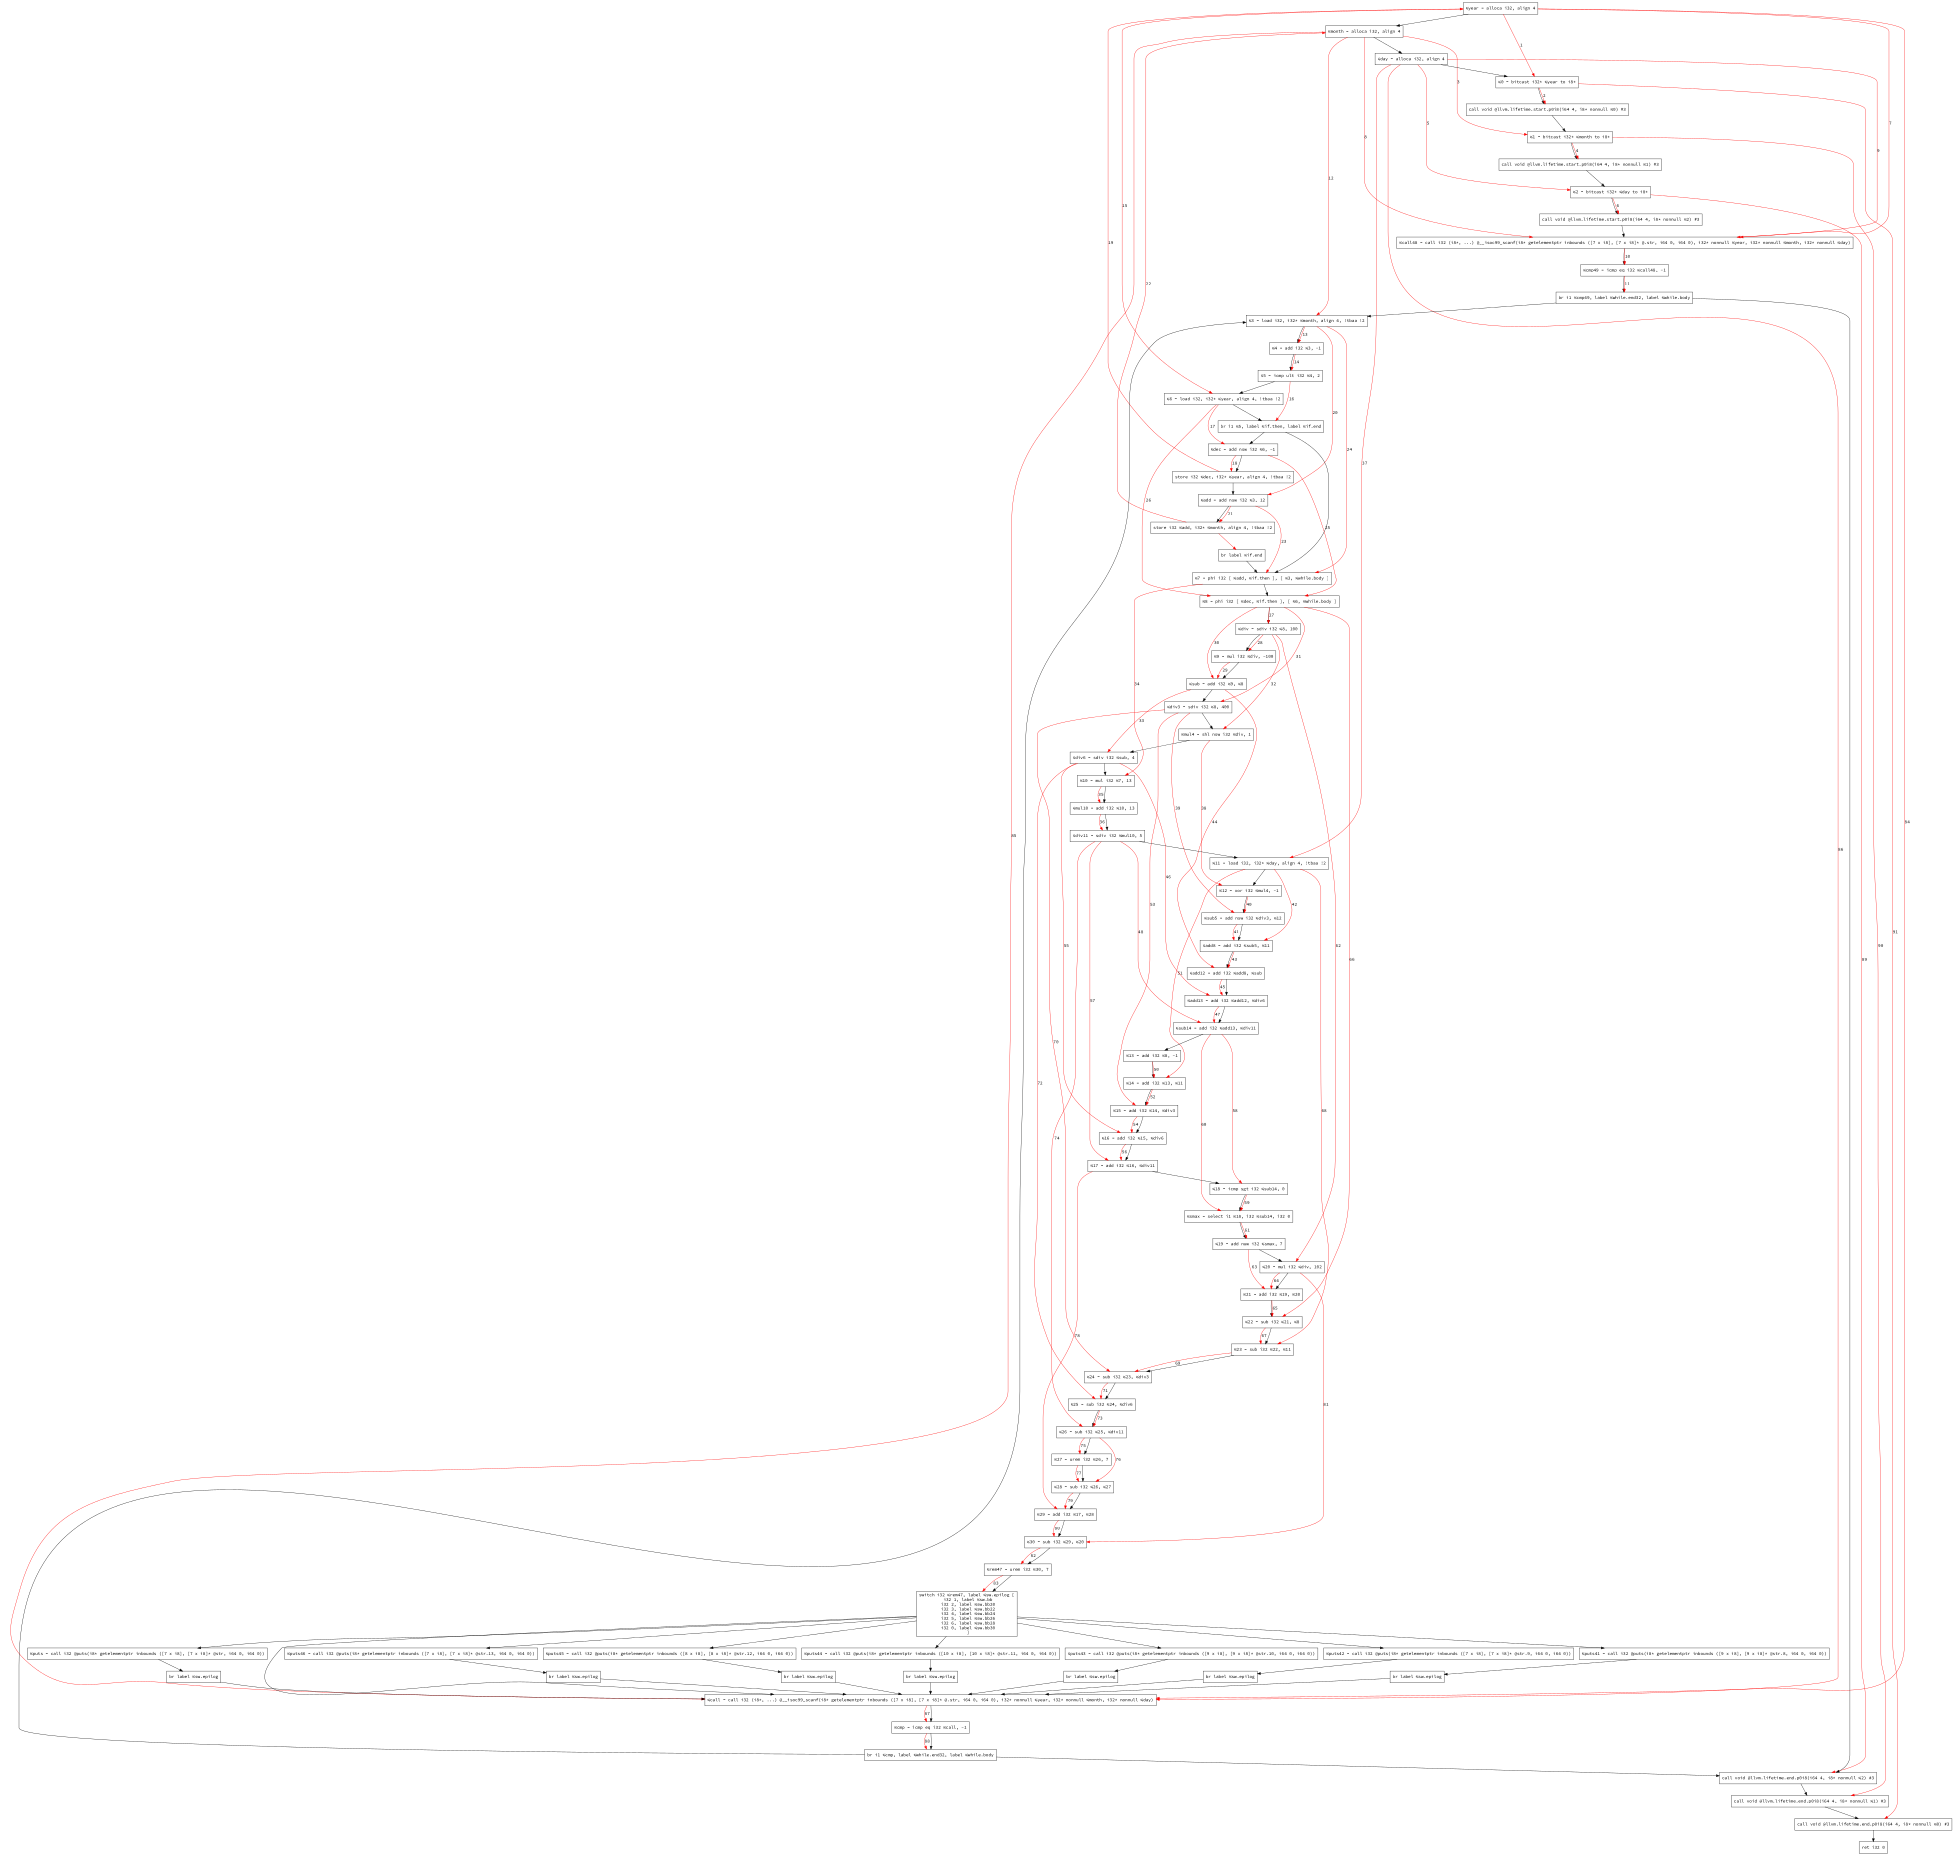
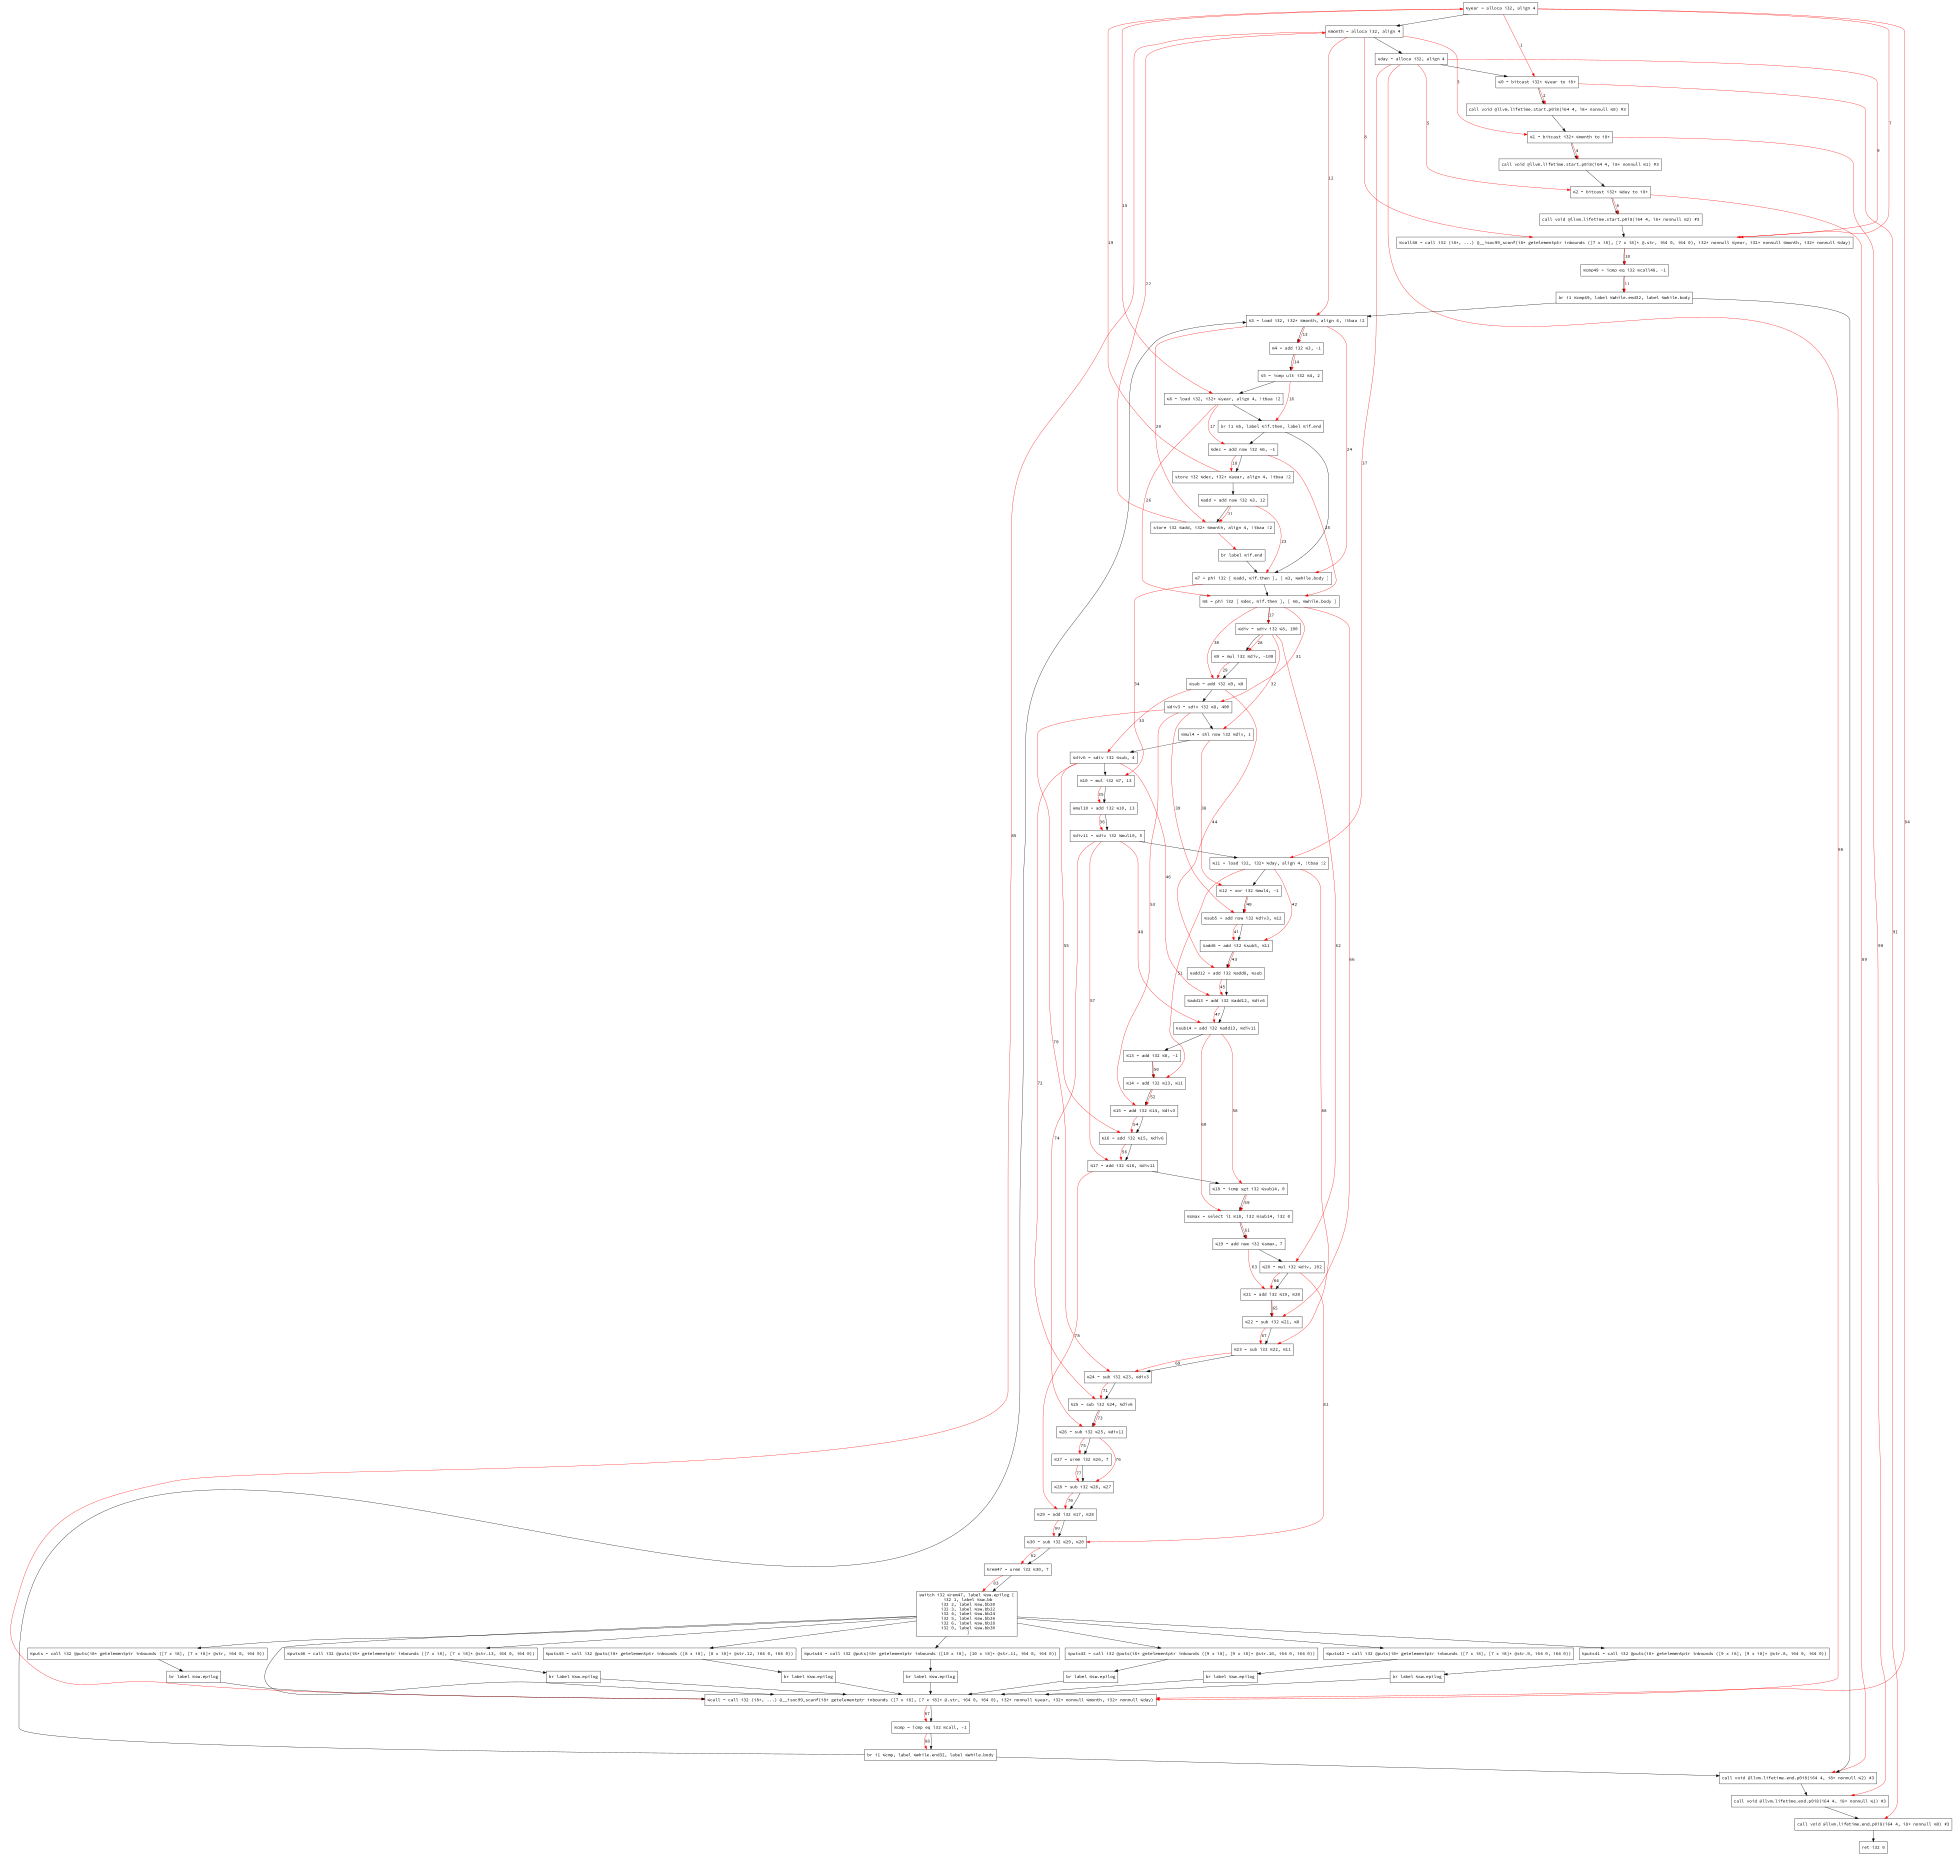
(1332, 424) -> (1156, 394)
